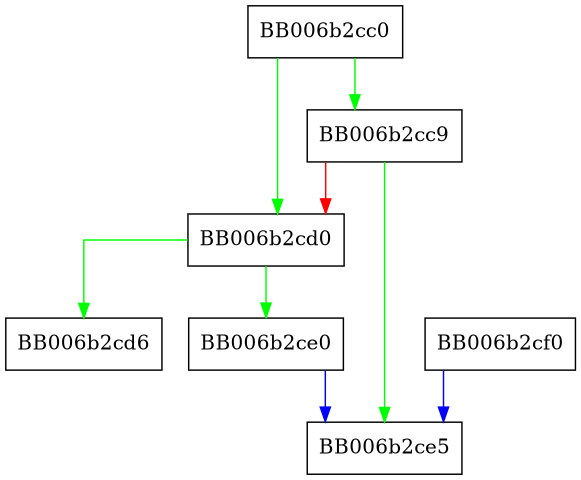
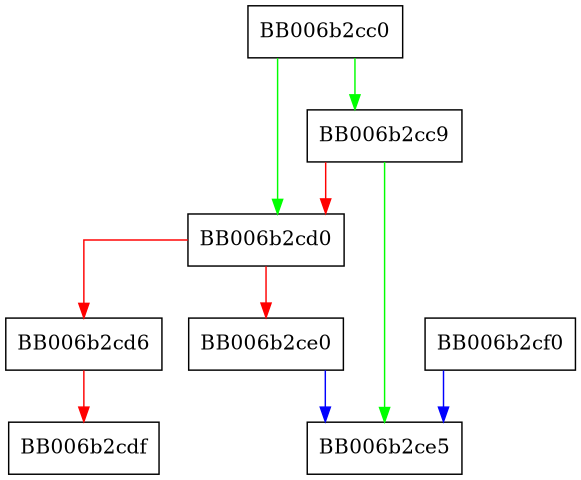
(104, 240) -> (104, 240)
(266, 285) -> (266, 285)
none -> (84, 448)
